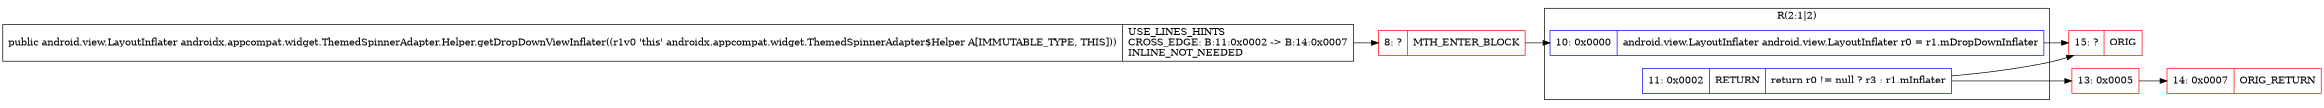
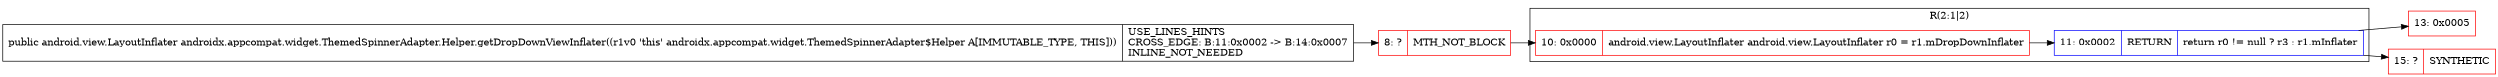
(1466, 43) -> (1459, 43)
(1797, 43) -> (1782, 43)
(2054, 43) -> (2038, 43)
(2123, 43) -> (2460, 61)
(2244, 81) -> none
